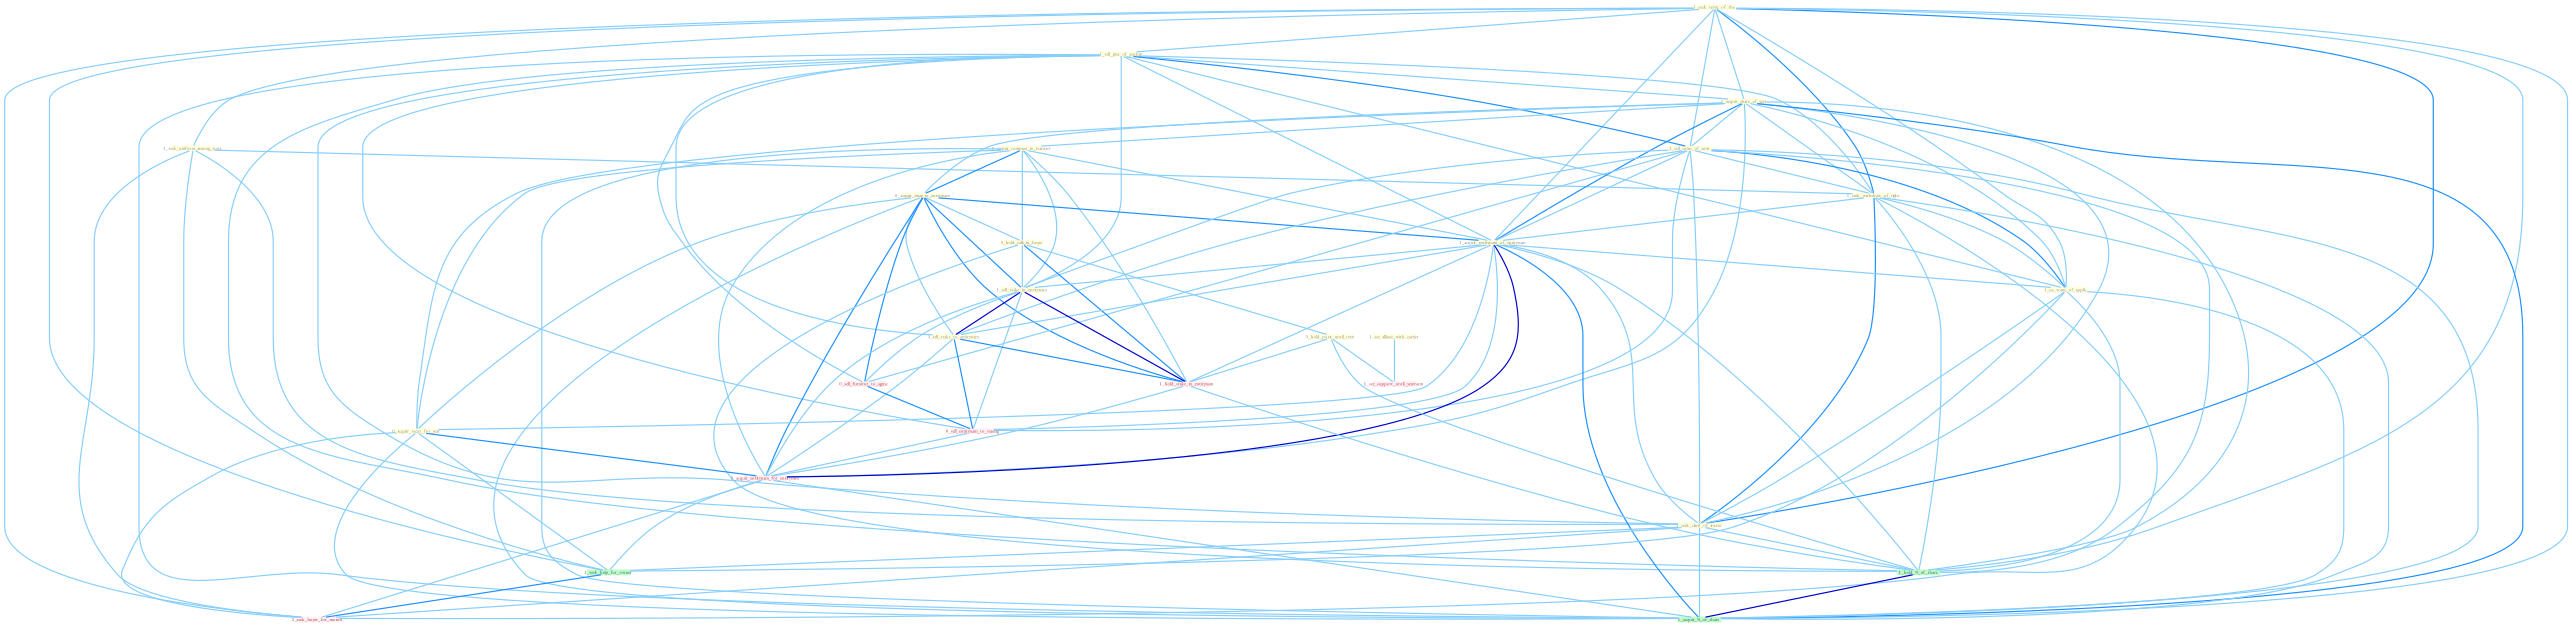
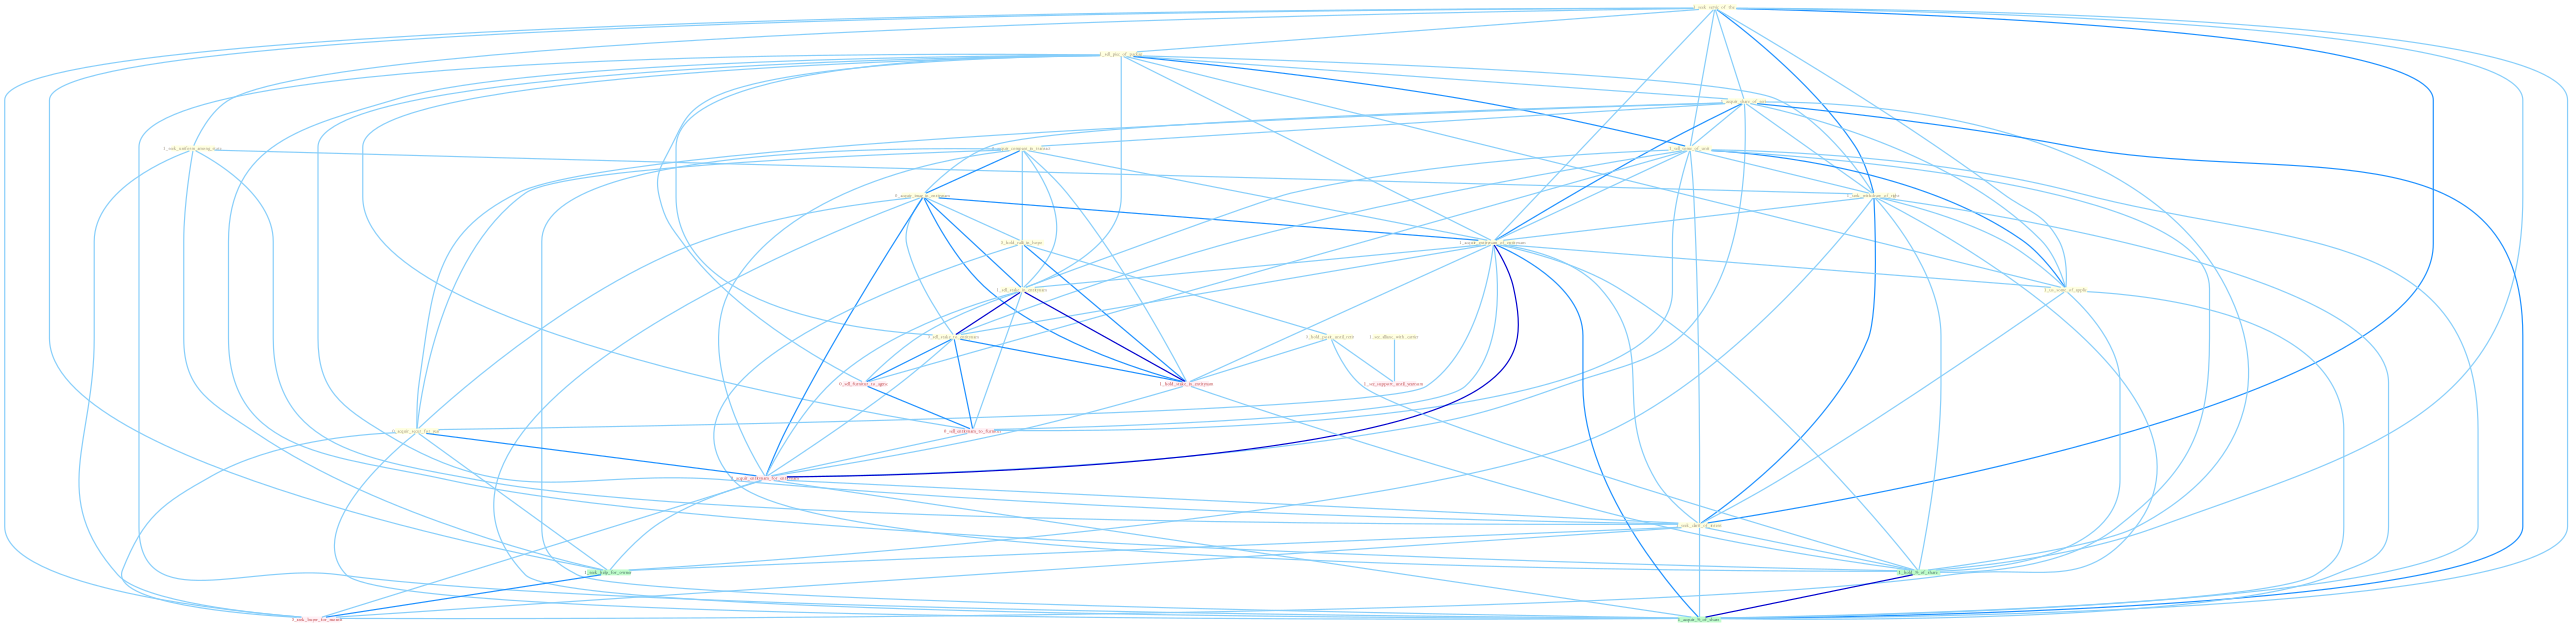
(888, 283) -> (909, 360)
(2091, 302) -> (1233, 502)
(973, 431) -> (973, 431)
(1501, 551) -> (1332, 498)
